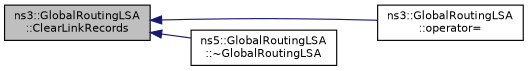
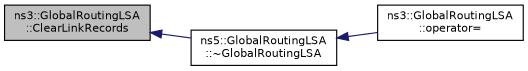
(270, 19) -> (363, 34)
